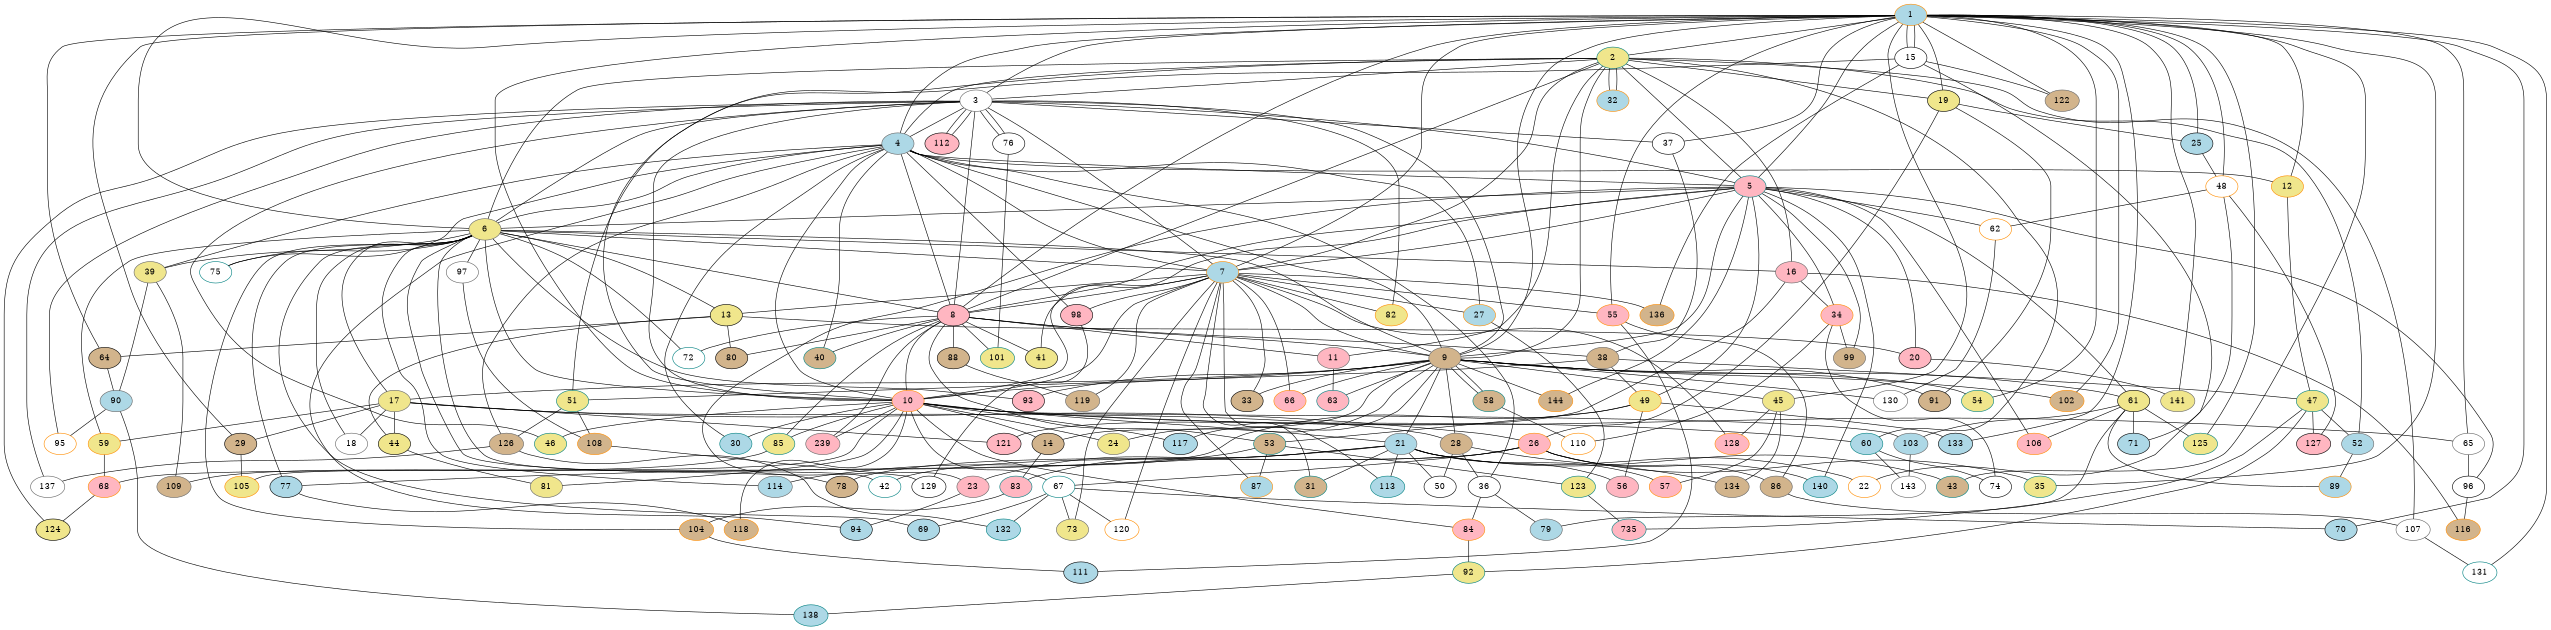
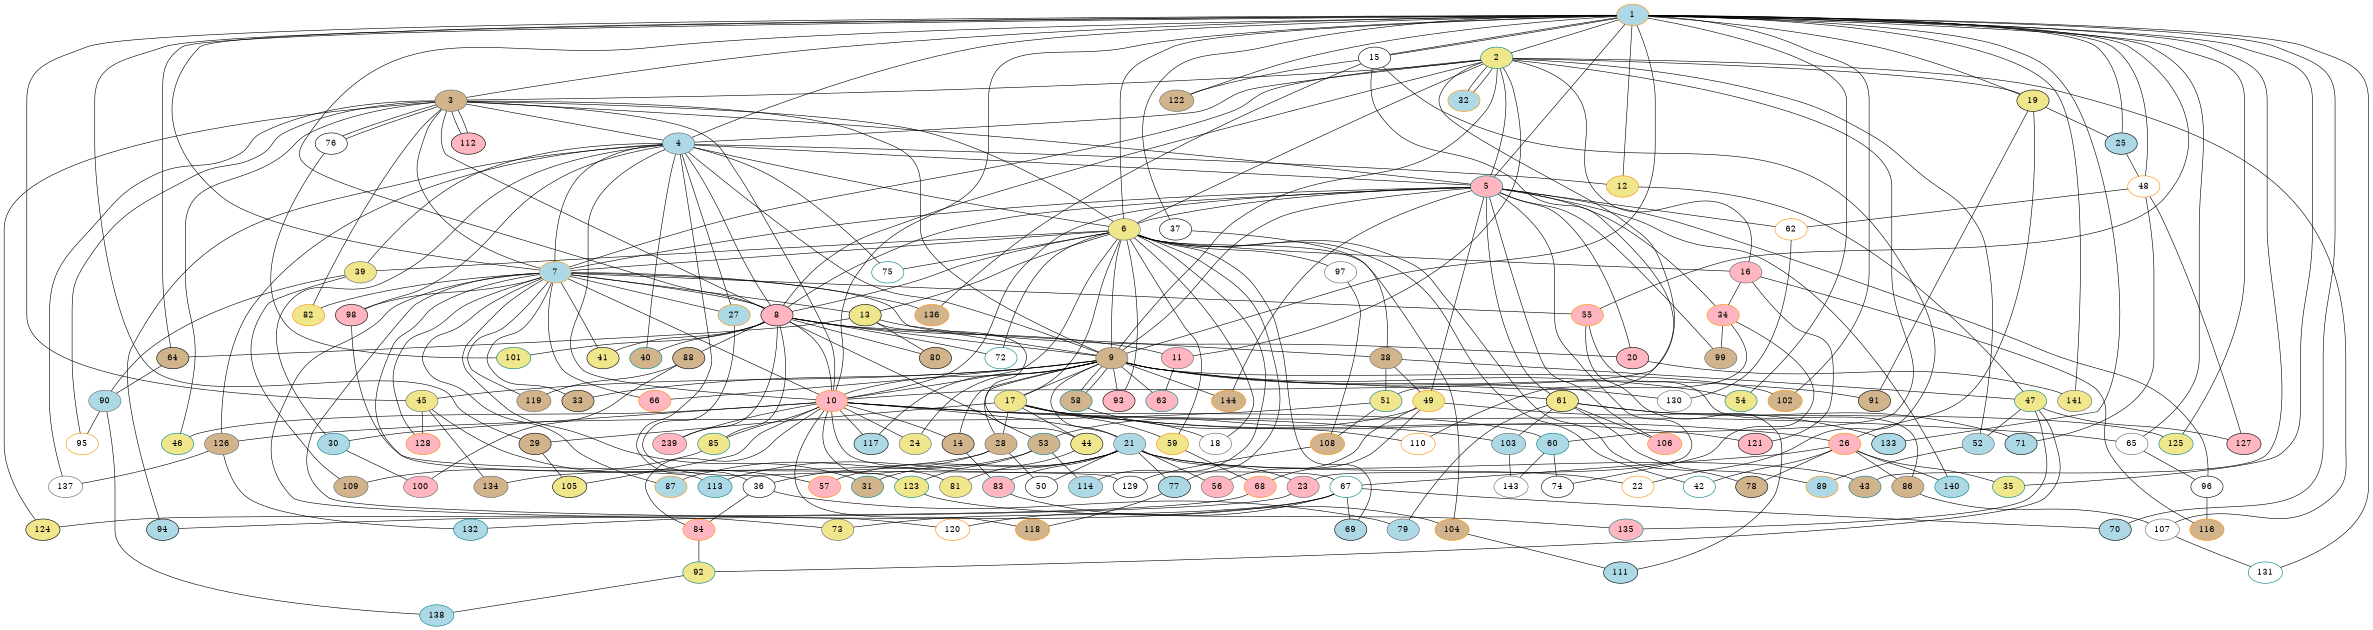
(976, 101) -> (451, 101)
(1223, 116) -> none
(242, 487) -> (570, 487)
none -> (421, 487)
(1629, 530) -> (1626, 530)
